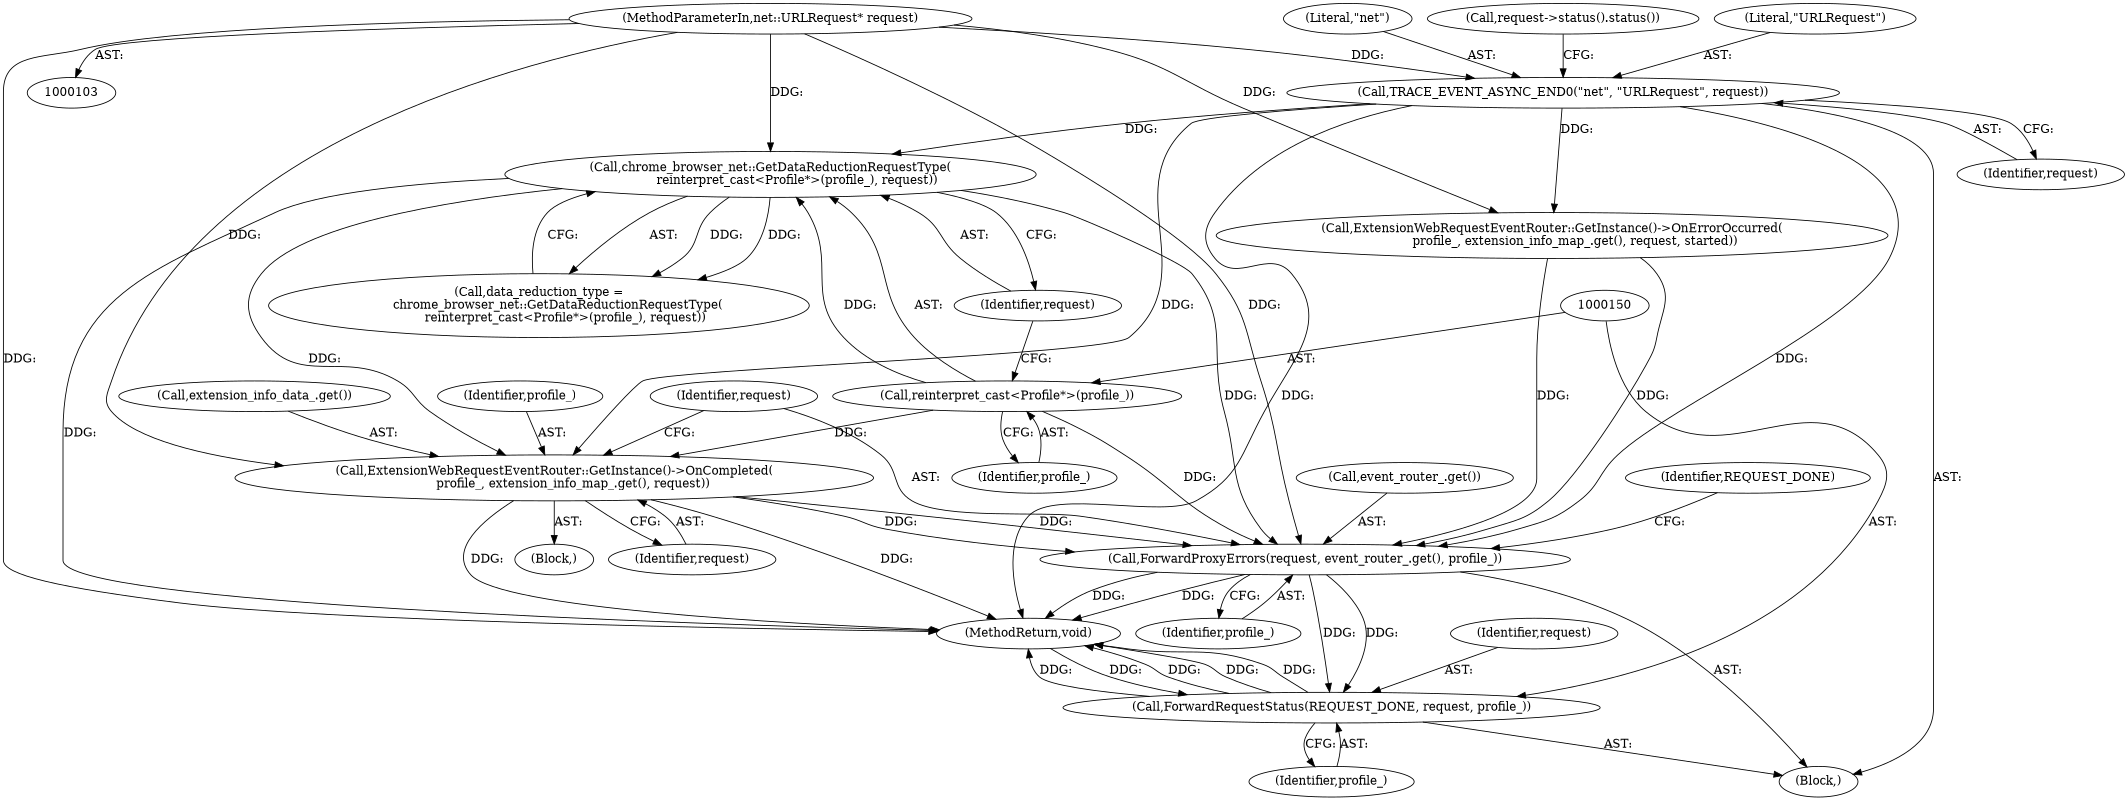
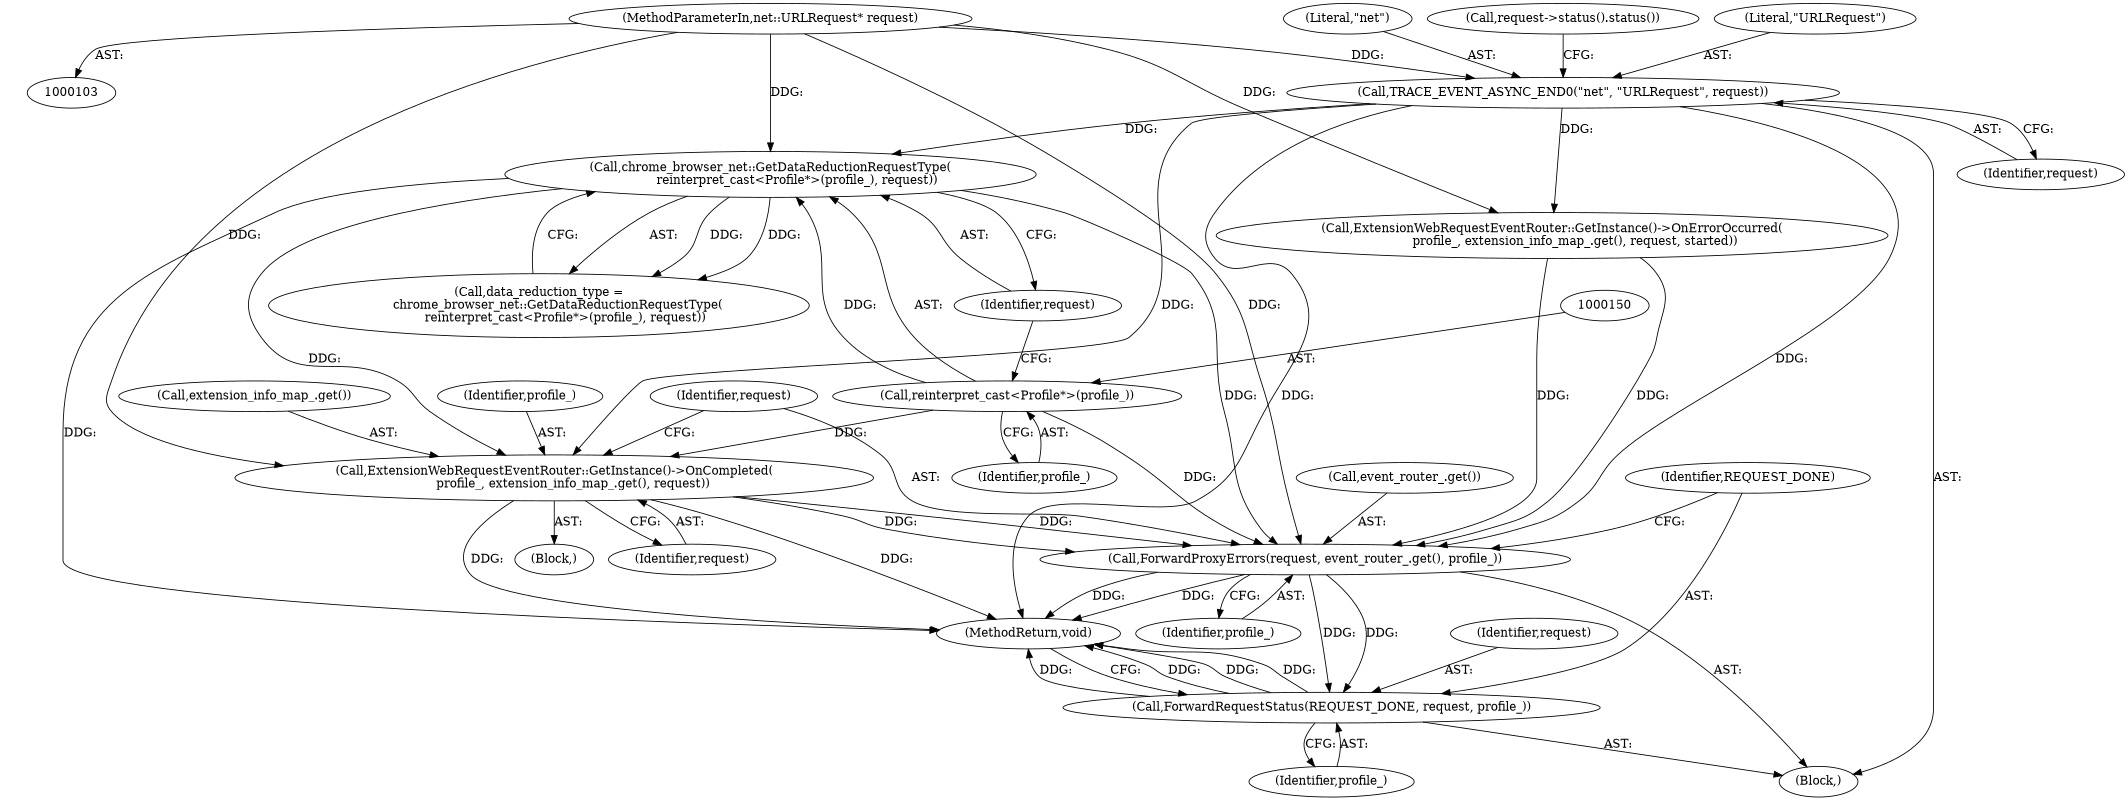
(255, 396) -> (255, 396)
(3, 499) -> none
(1873, 508) -> (1632, 644)
(1128, 671) -> (1128, 671)
